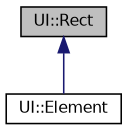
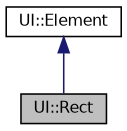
(64, 73) -> (64, 73)
